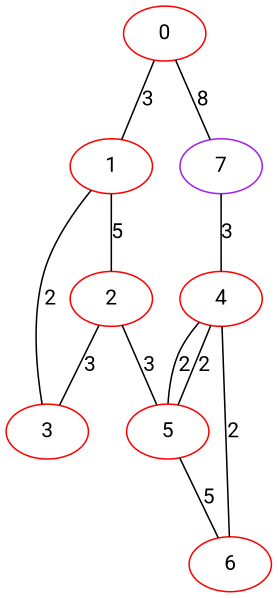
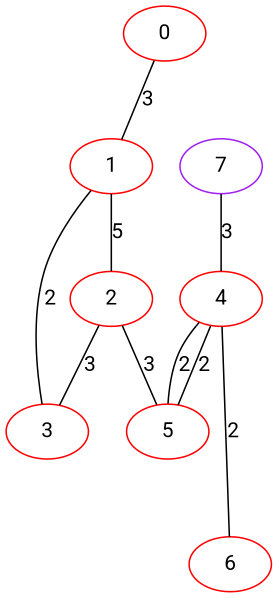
(193, 100) -> none
(199, 498) -> none
